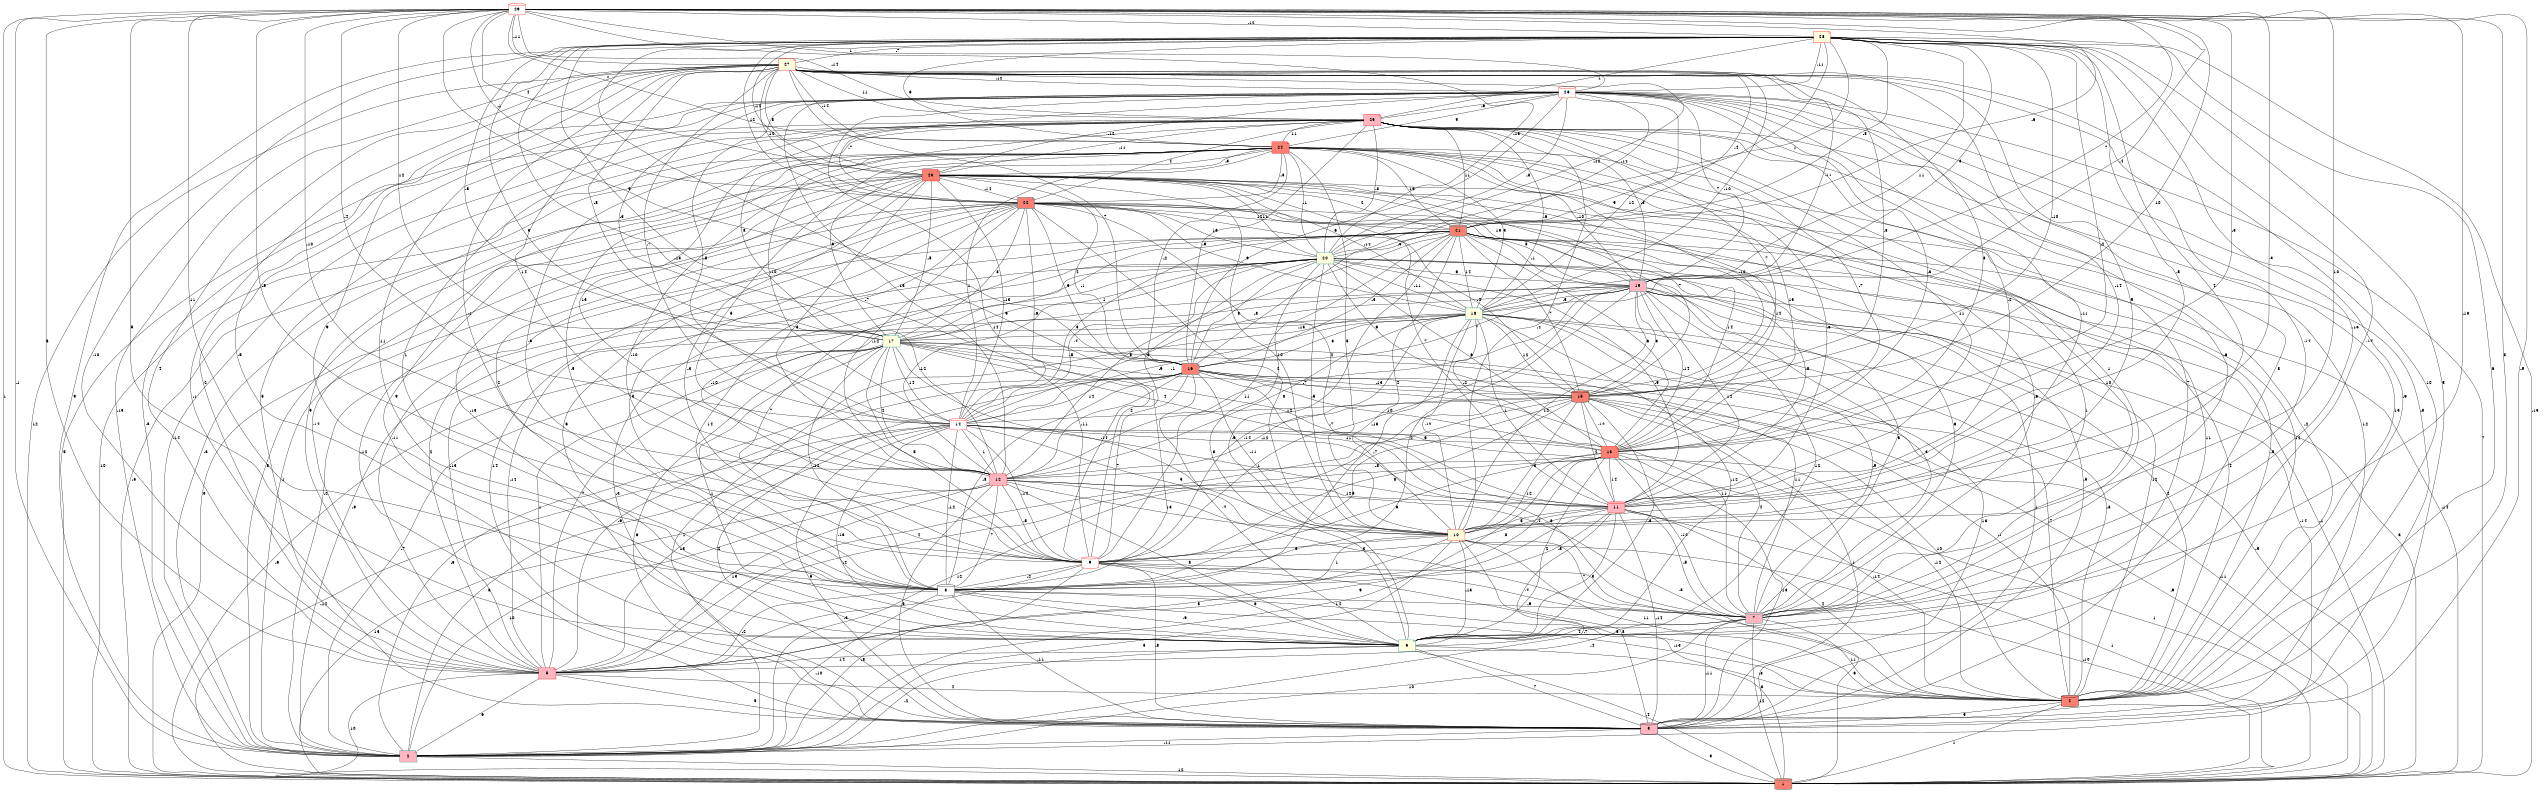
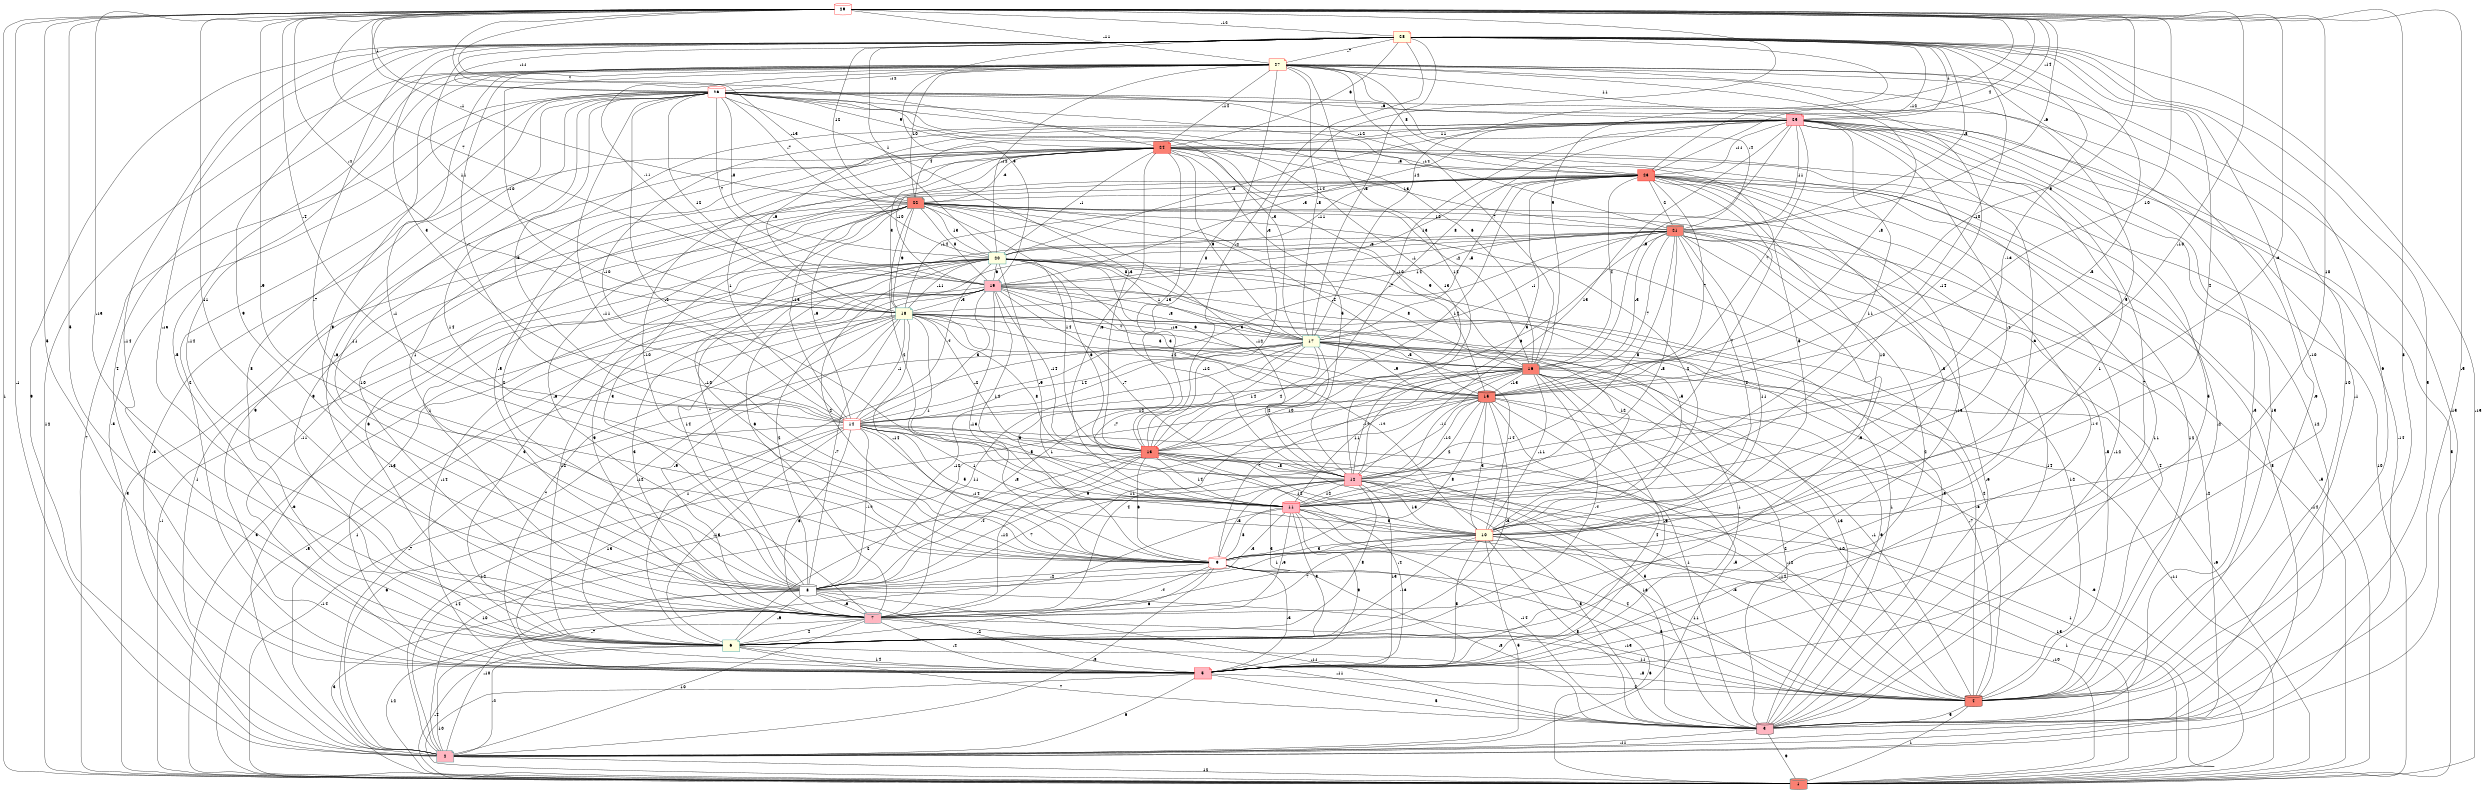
(1815, 732) -> none
